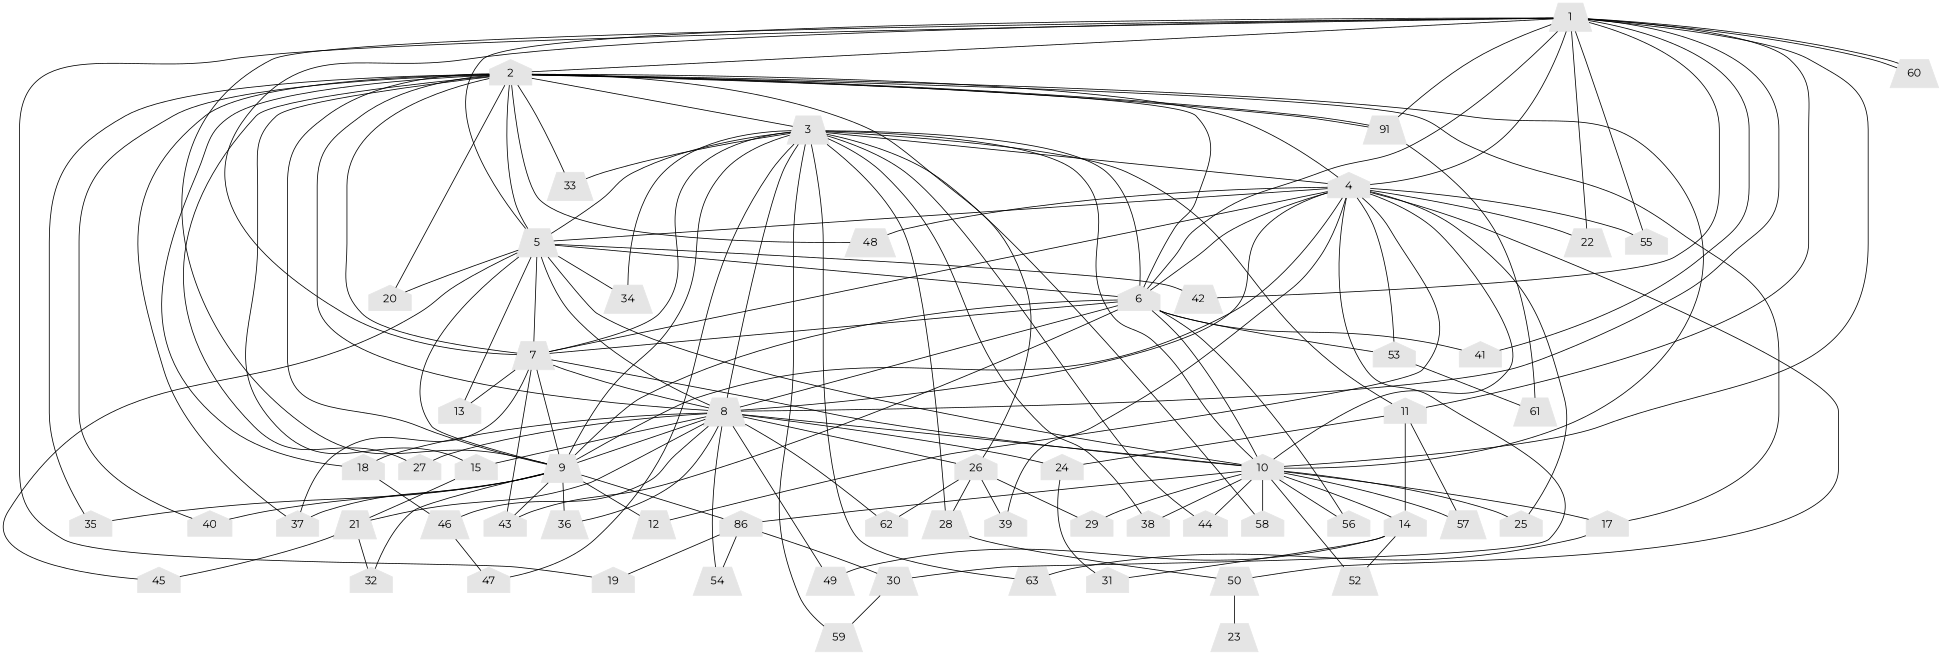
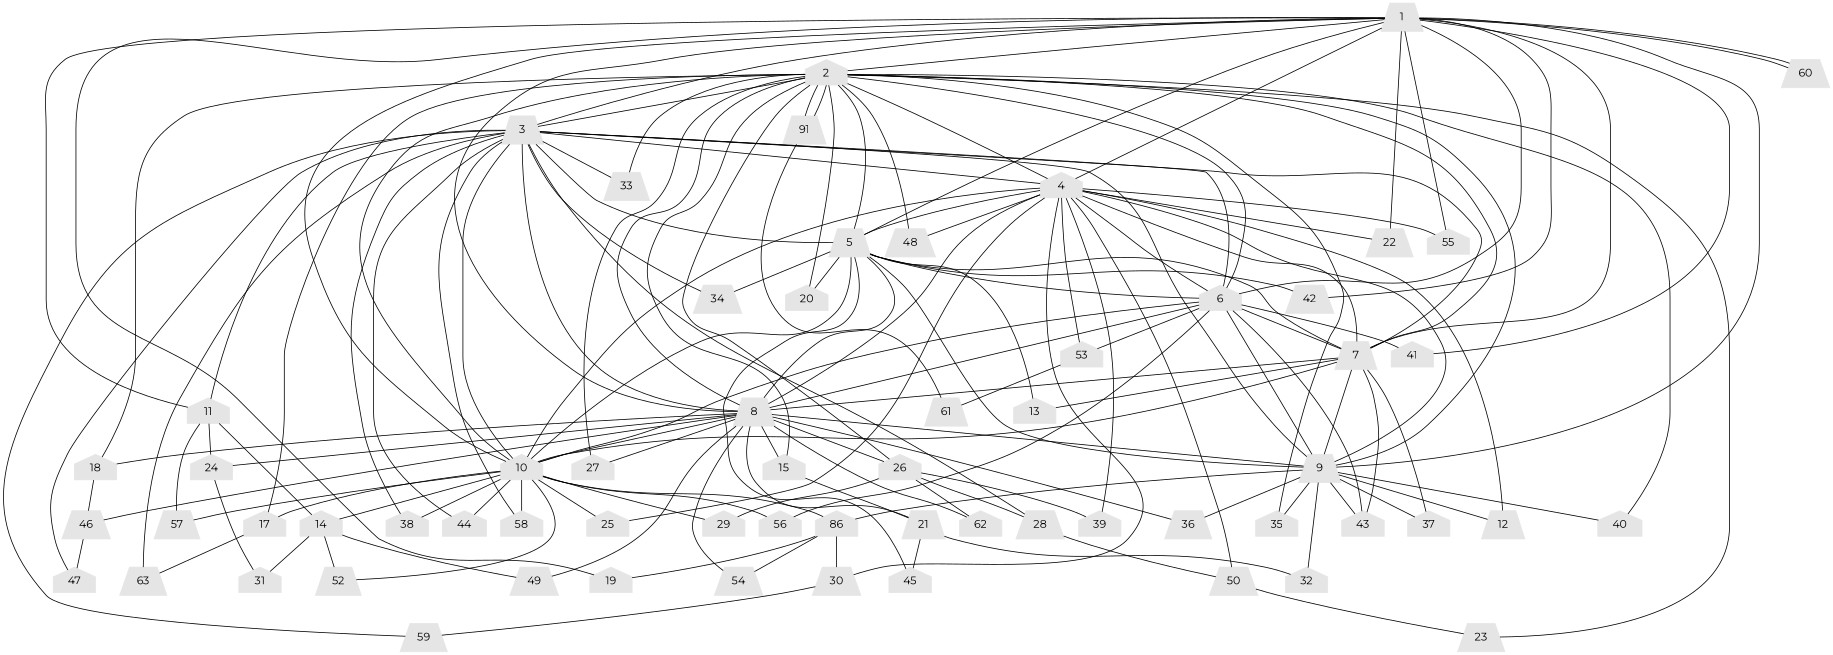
(1469, 62) -> (957, 40)
(149, 187) -> (1574, 143)
